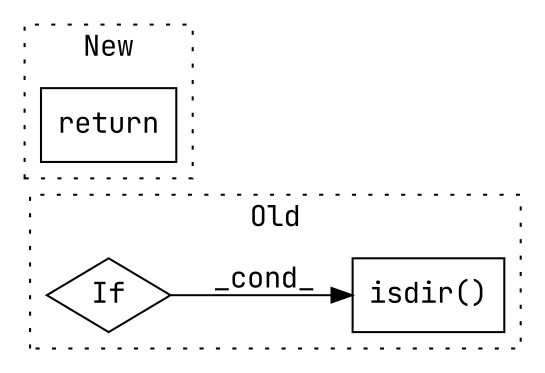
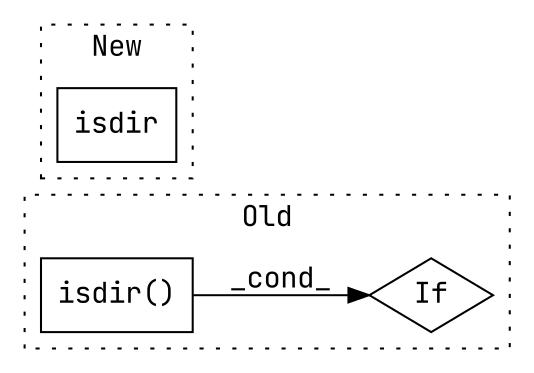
(109, 125) -> (117, 125)
(251, 295) -> (271, 295)
